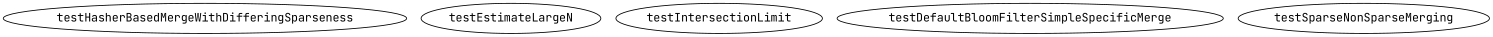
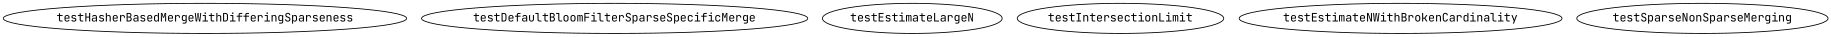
none -> (615, 18)
(1030, 18) -> none
none -> (1401, 18)
